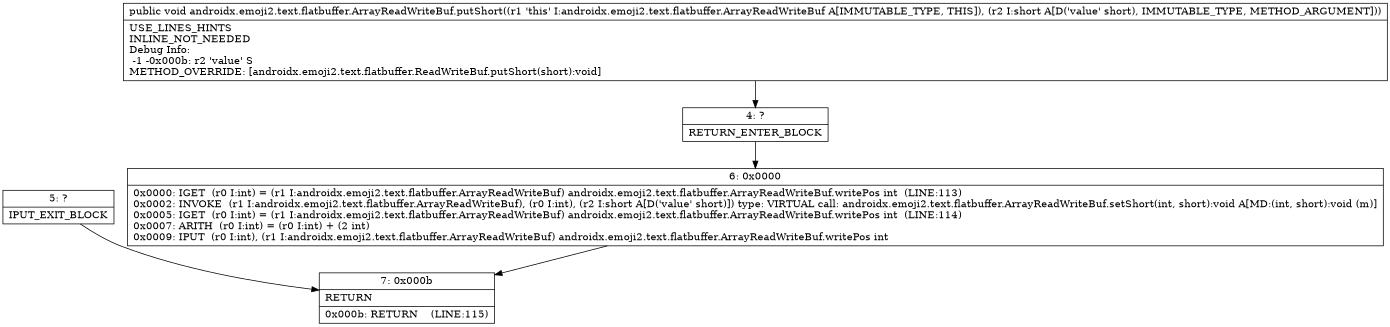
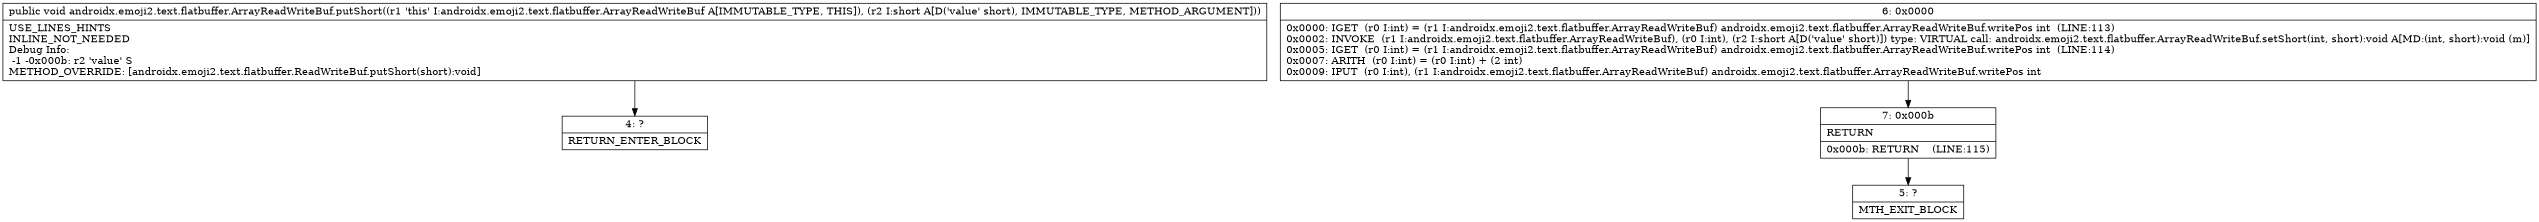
(755, 151) -> none
(58, 215) -> (1908, 210)
(192, 268) -> (1908, 168)
